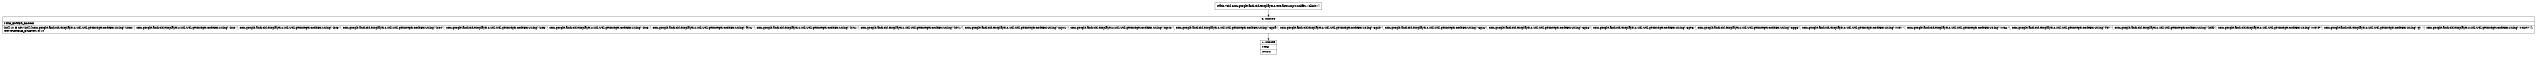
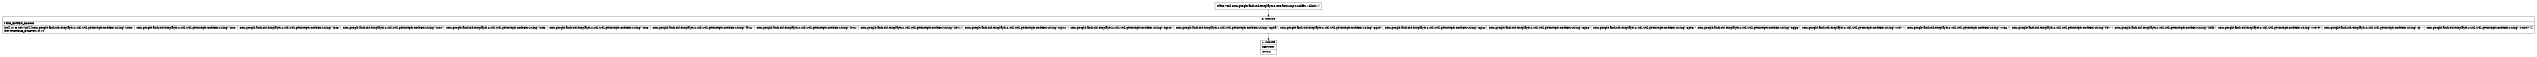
(1265, 47) -> (1268, 47)
